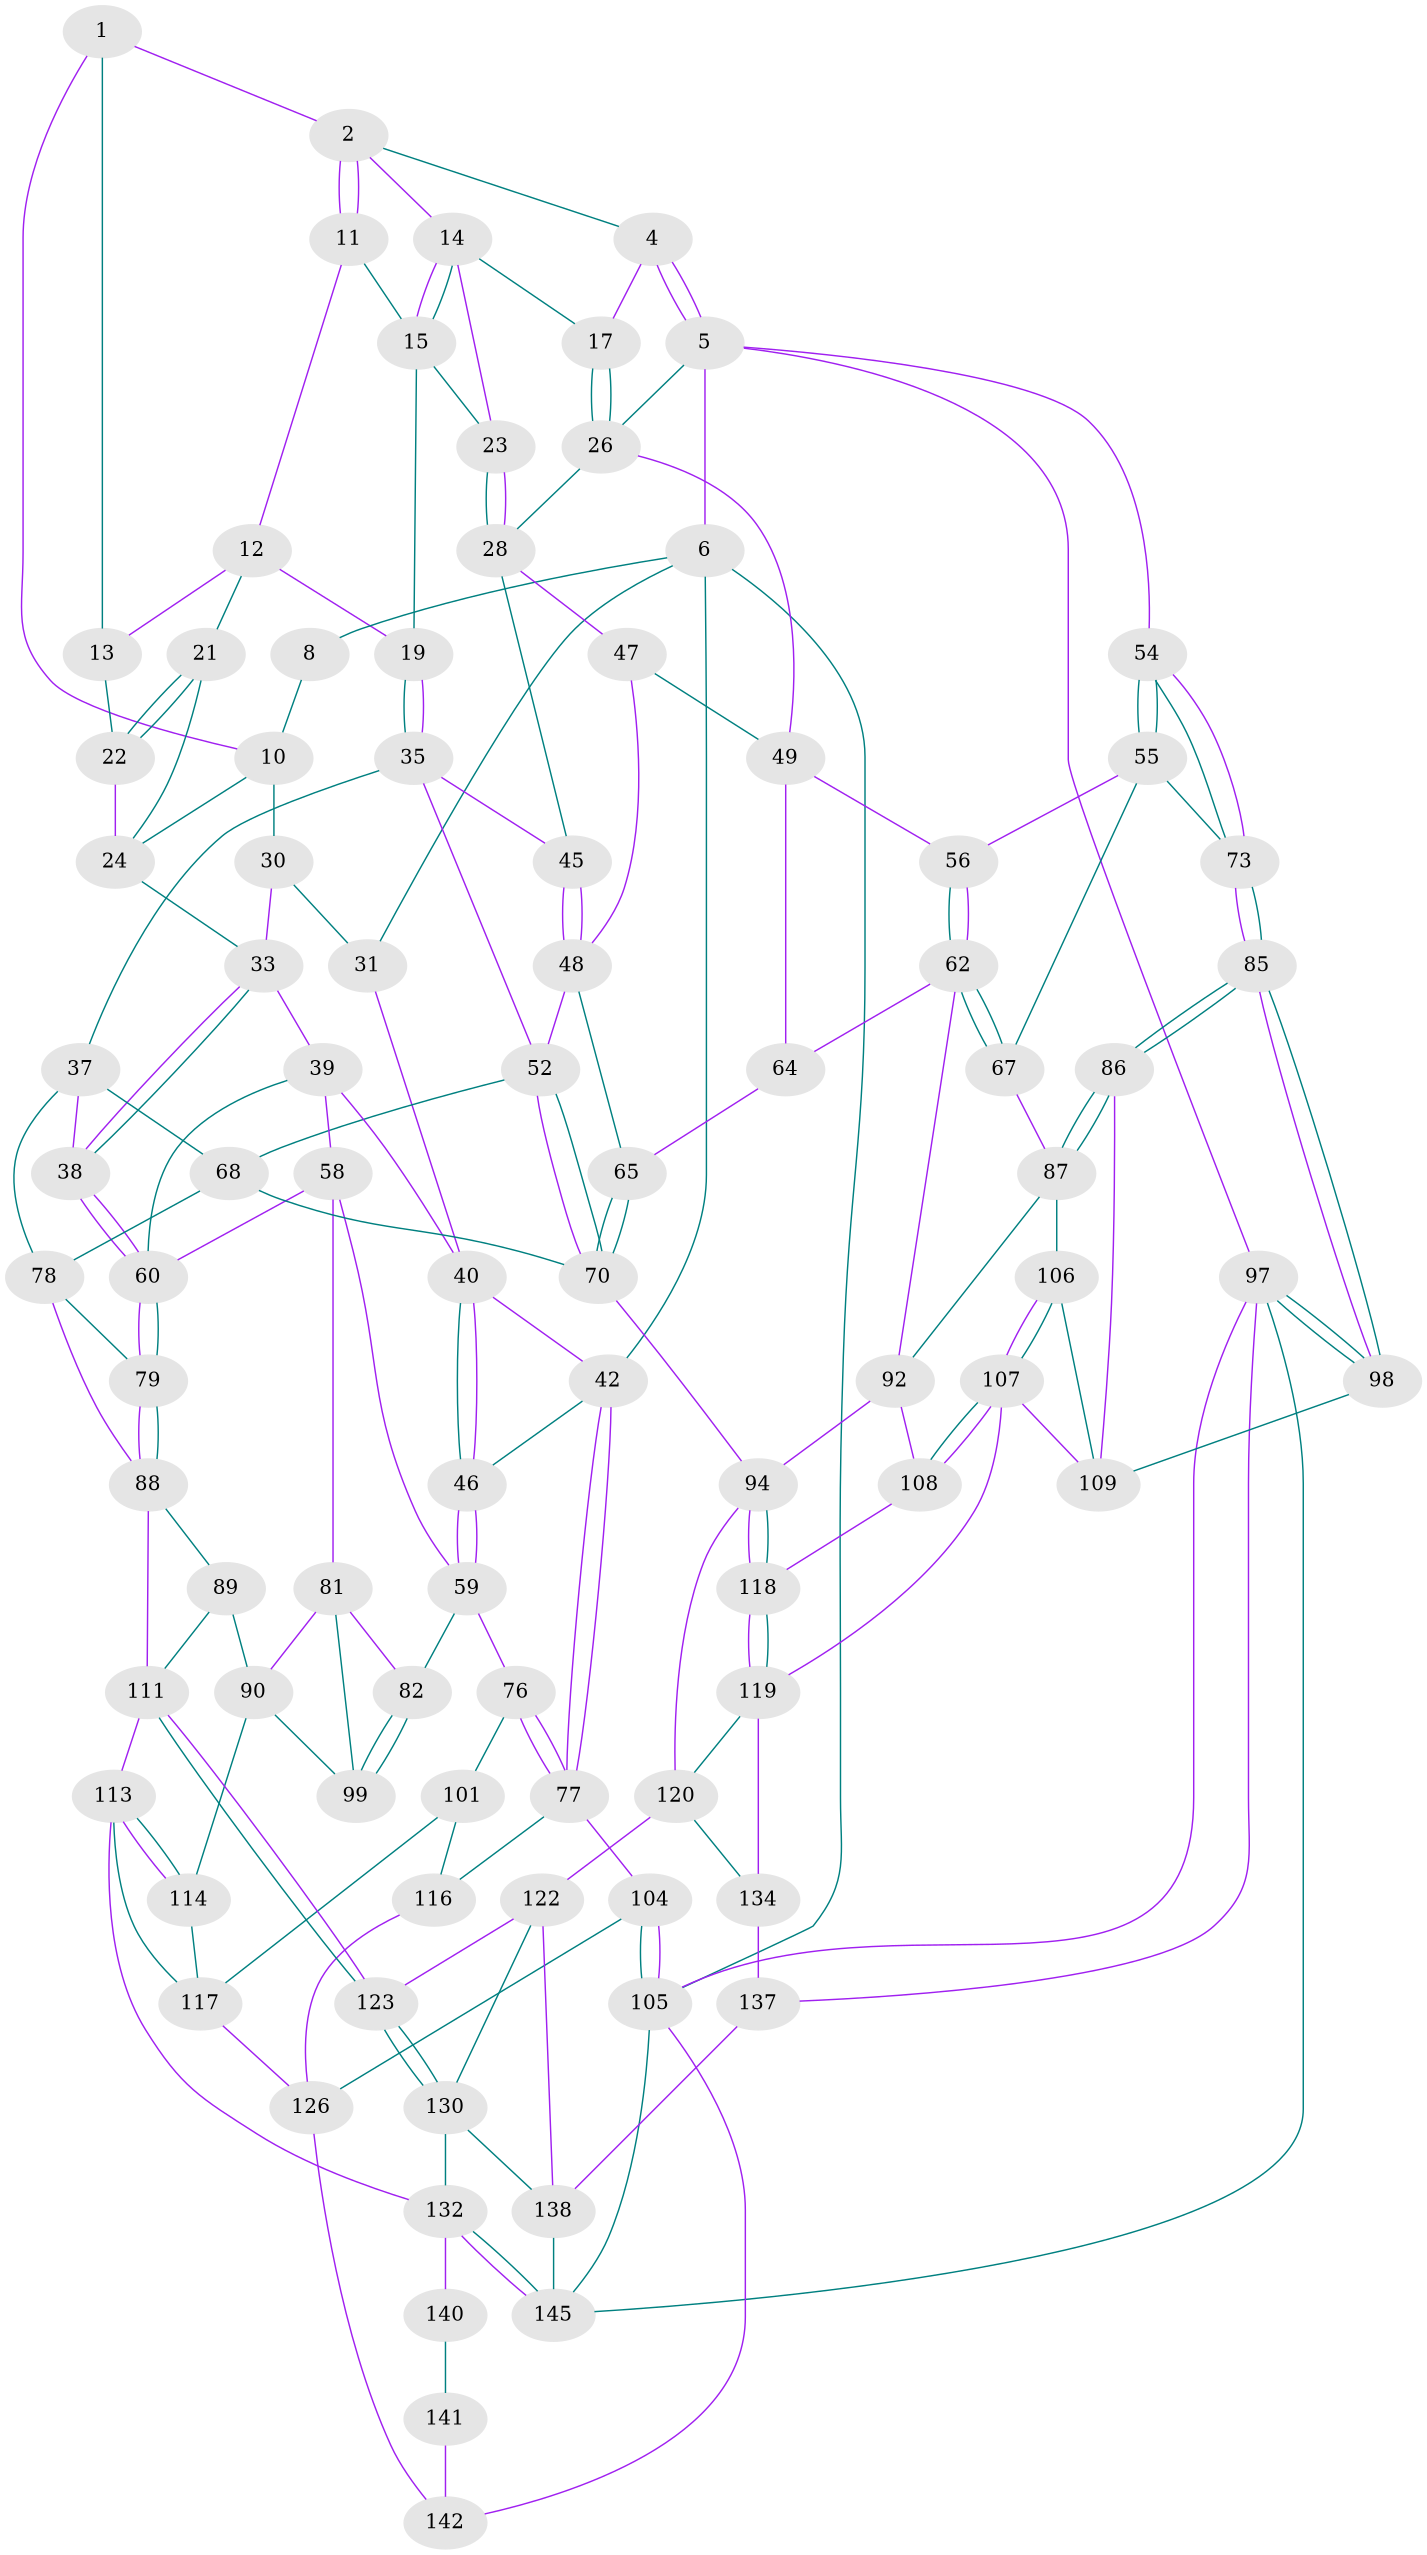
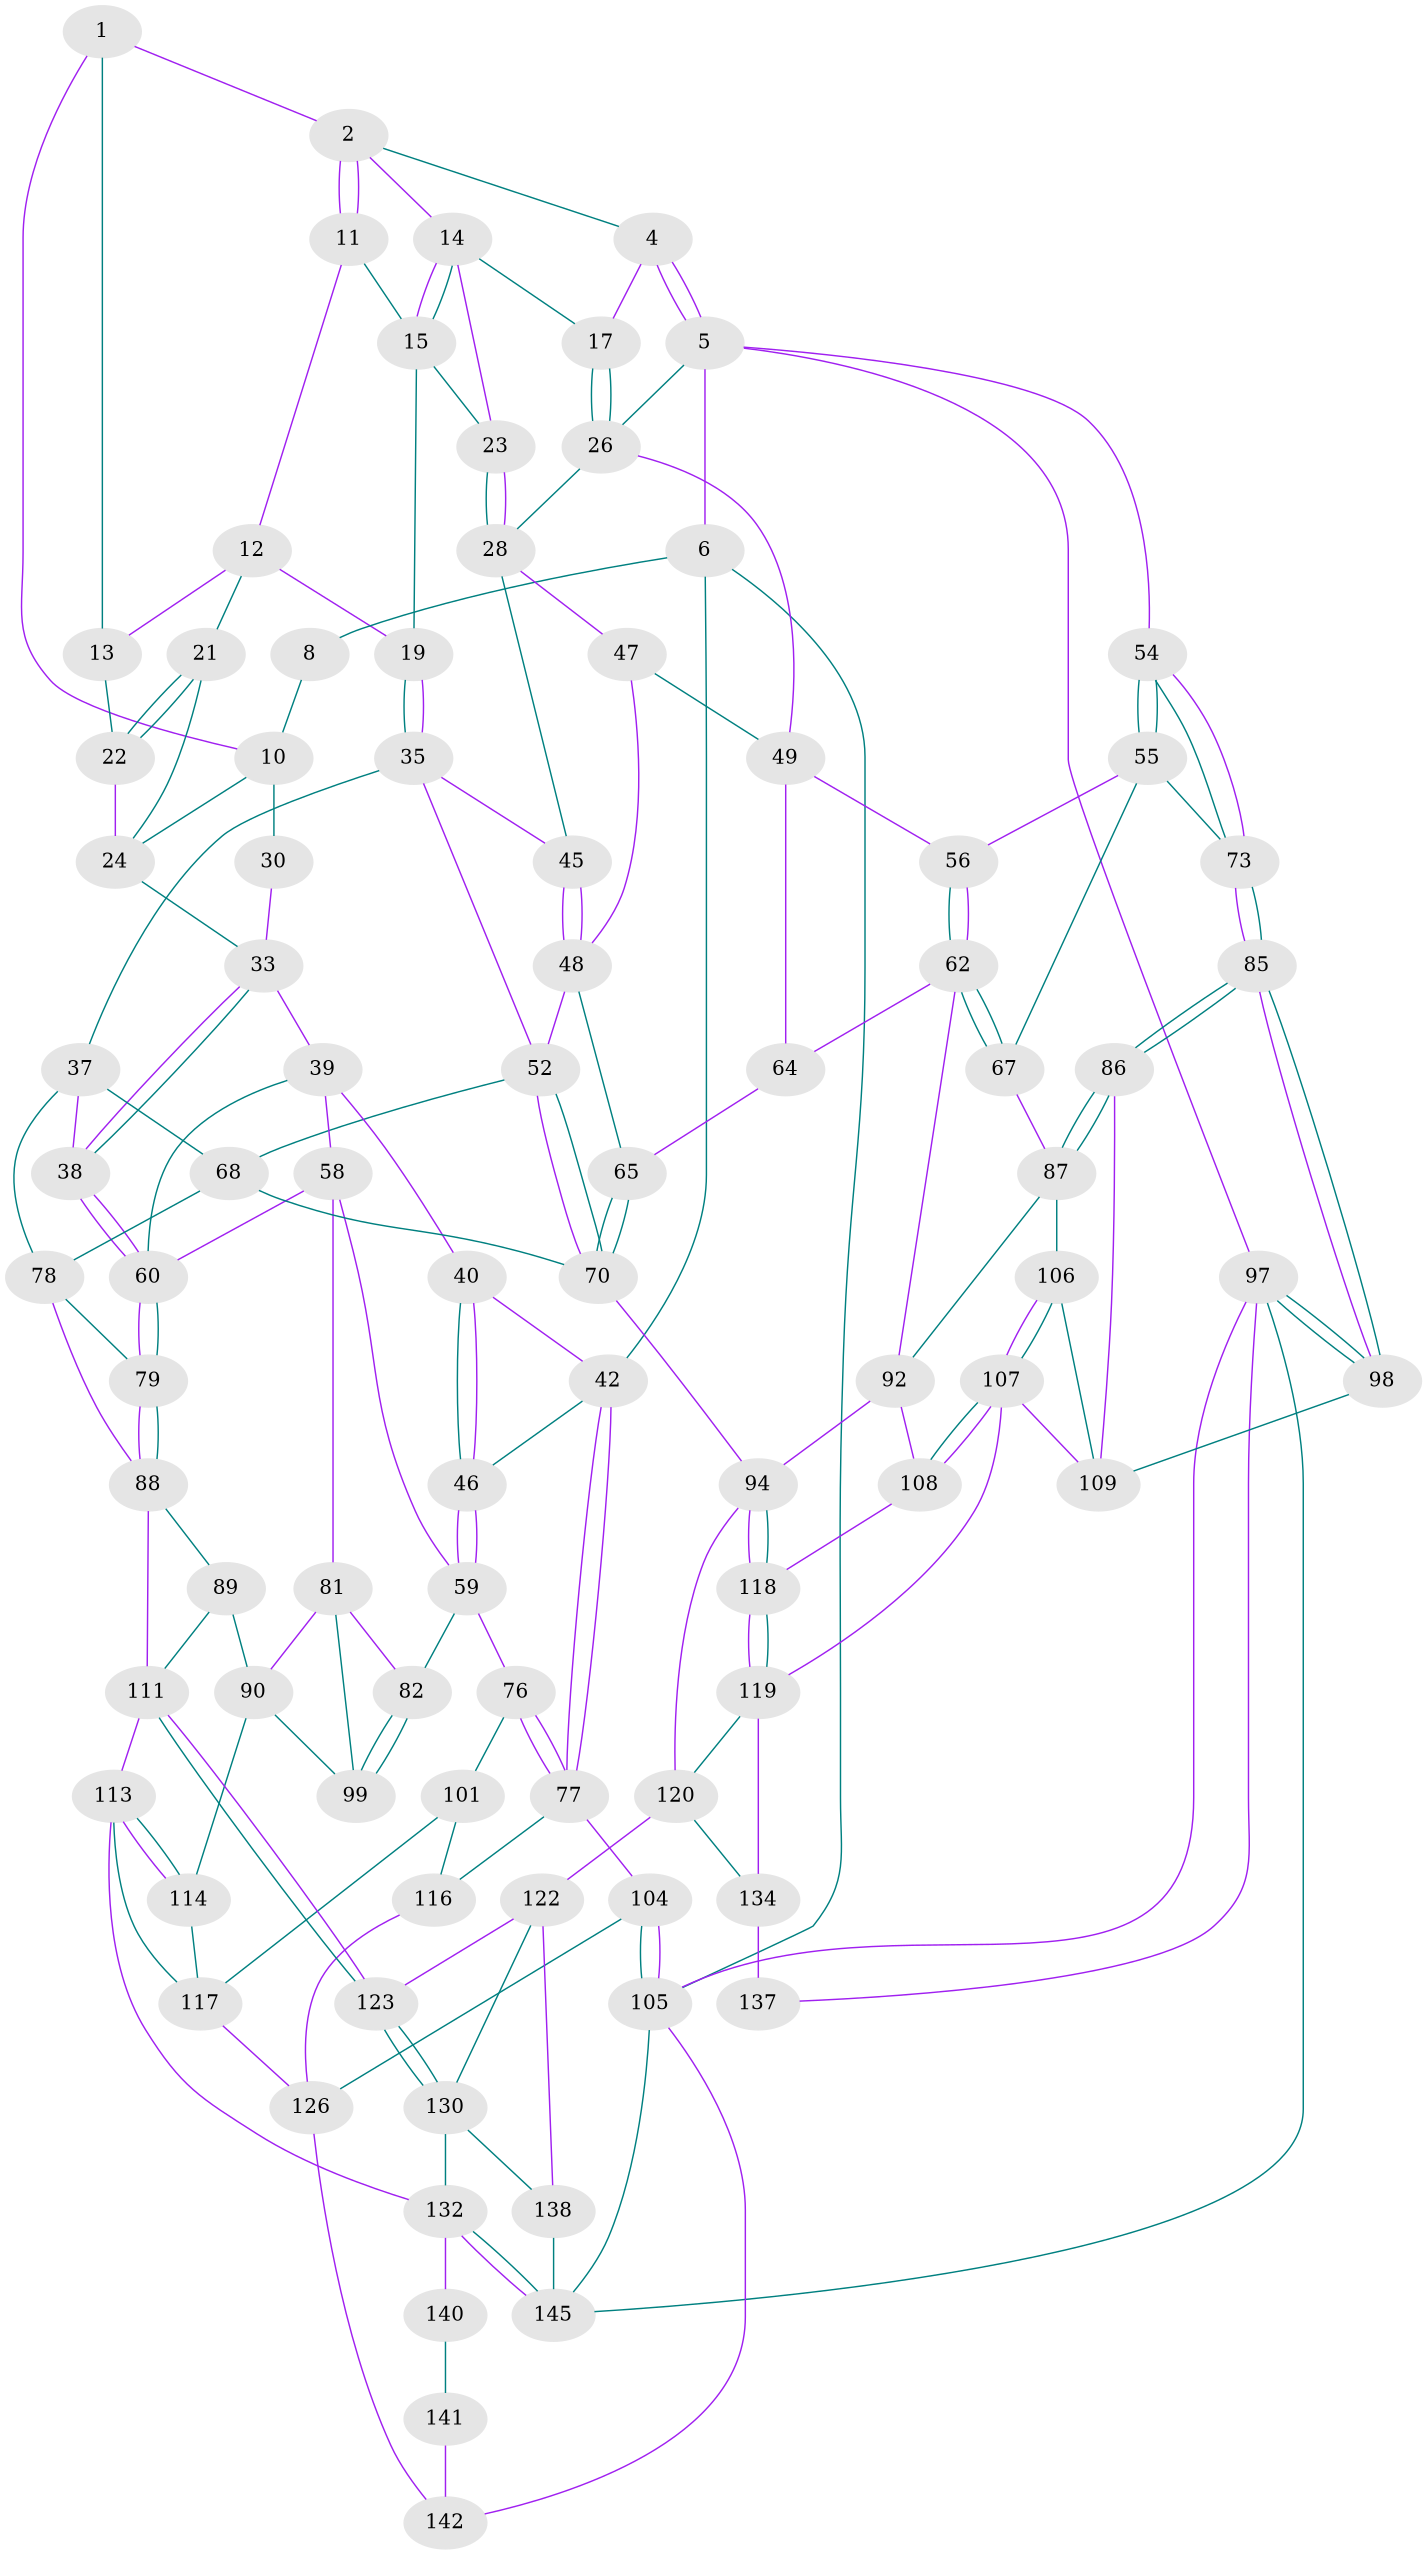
(368, 966) -> none
(656, 2108) -> none
